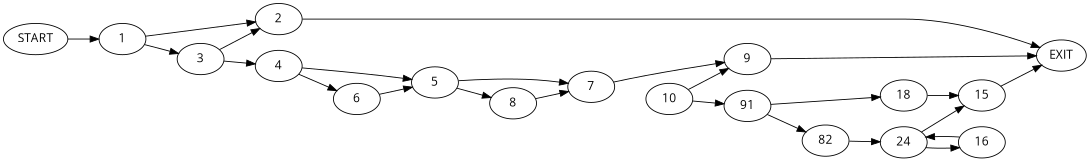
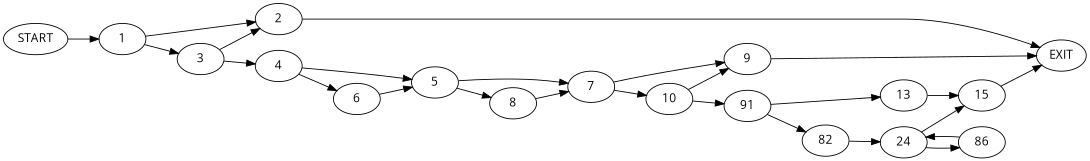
none -> (626, 92)
(904, 95) -> (904, 95)
(982, 142) -> (982, 142)
